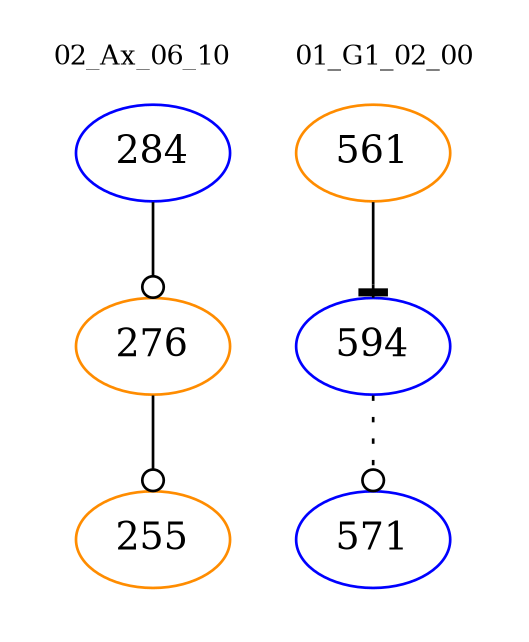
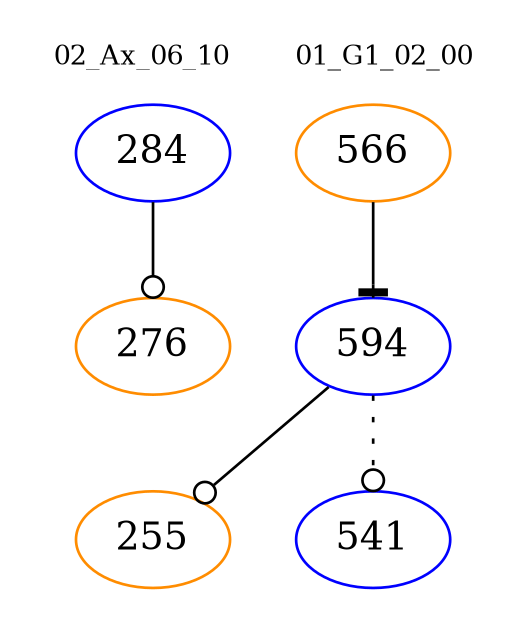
(373, 153) -> (373, 153)
(153, 432) -> (291, 419)
(373, 540) -> (373, 540)
